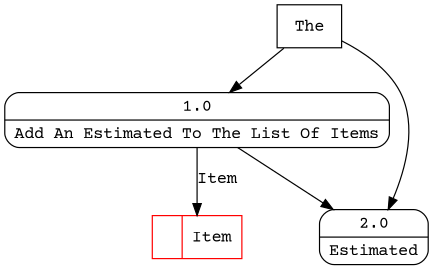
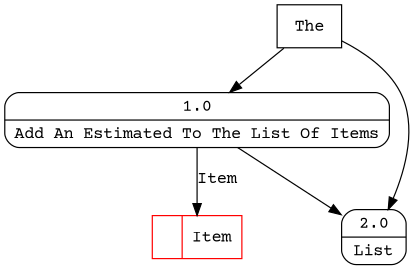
(374, 250) -> (374, 250)
